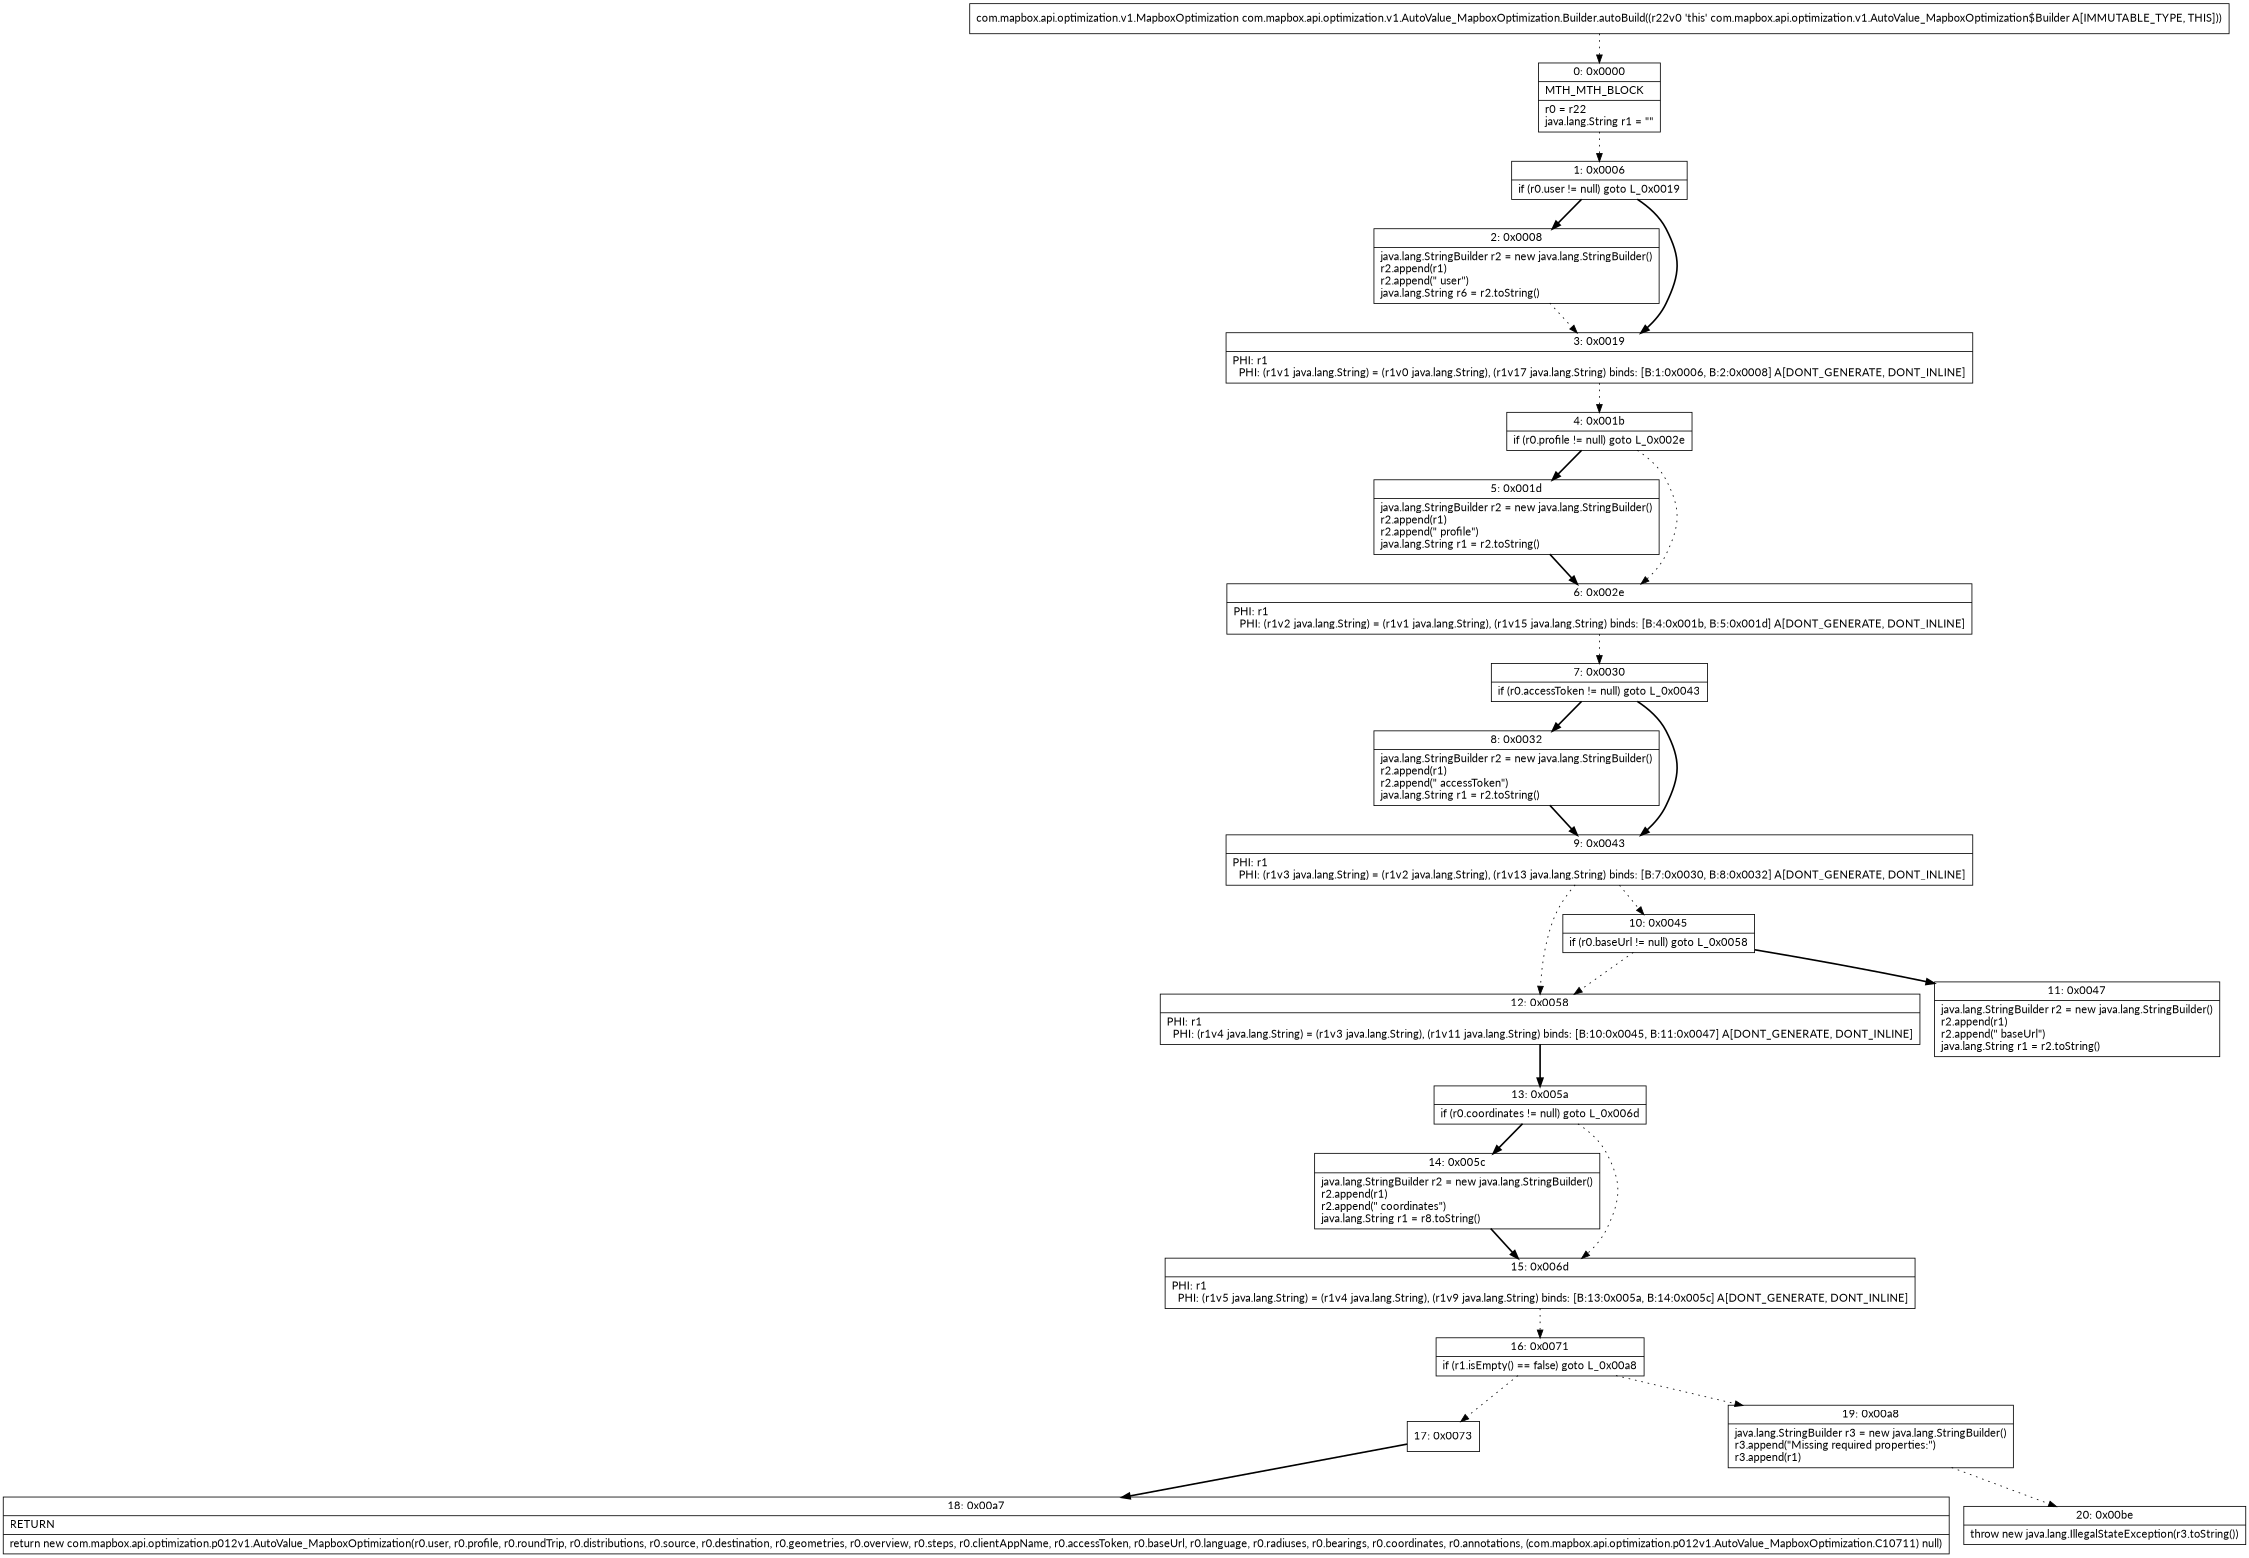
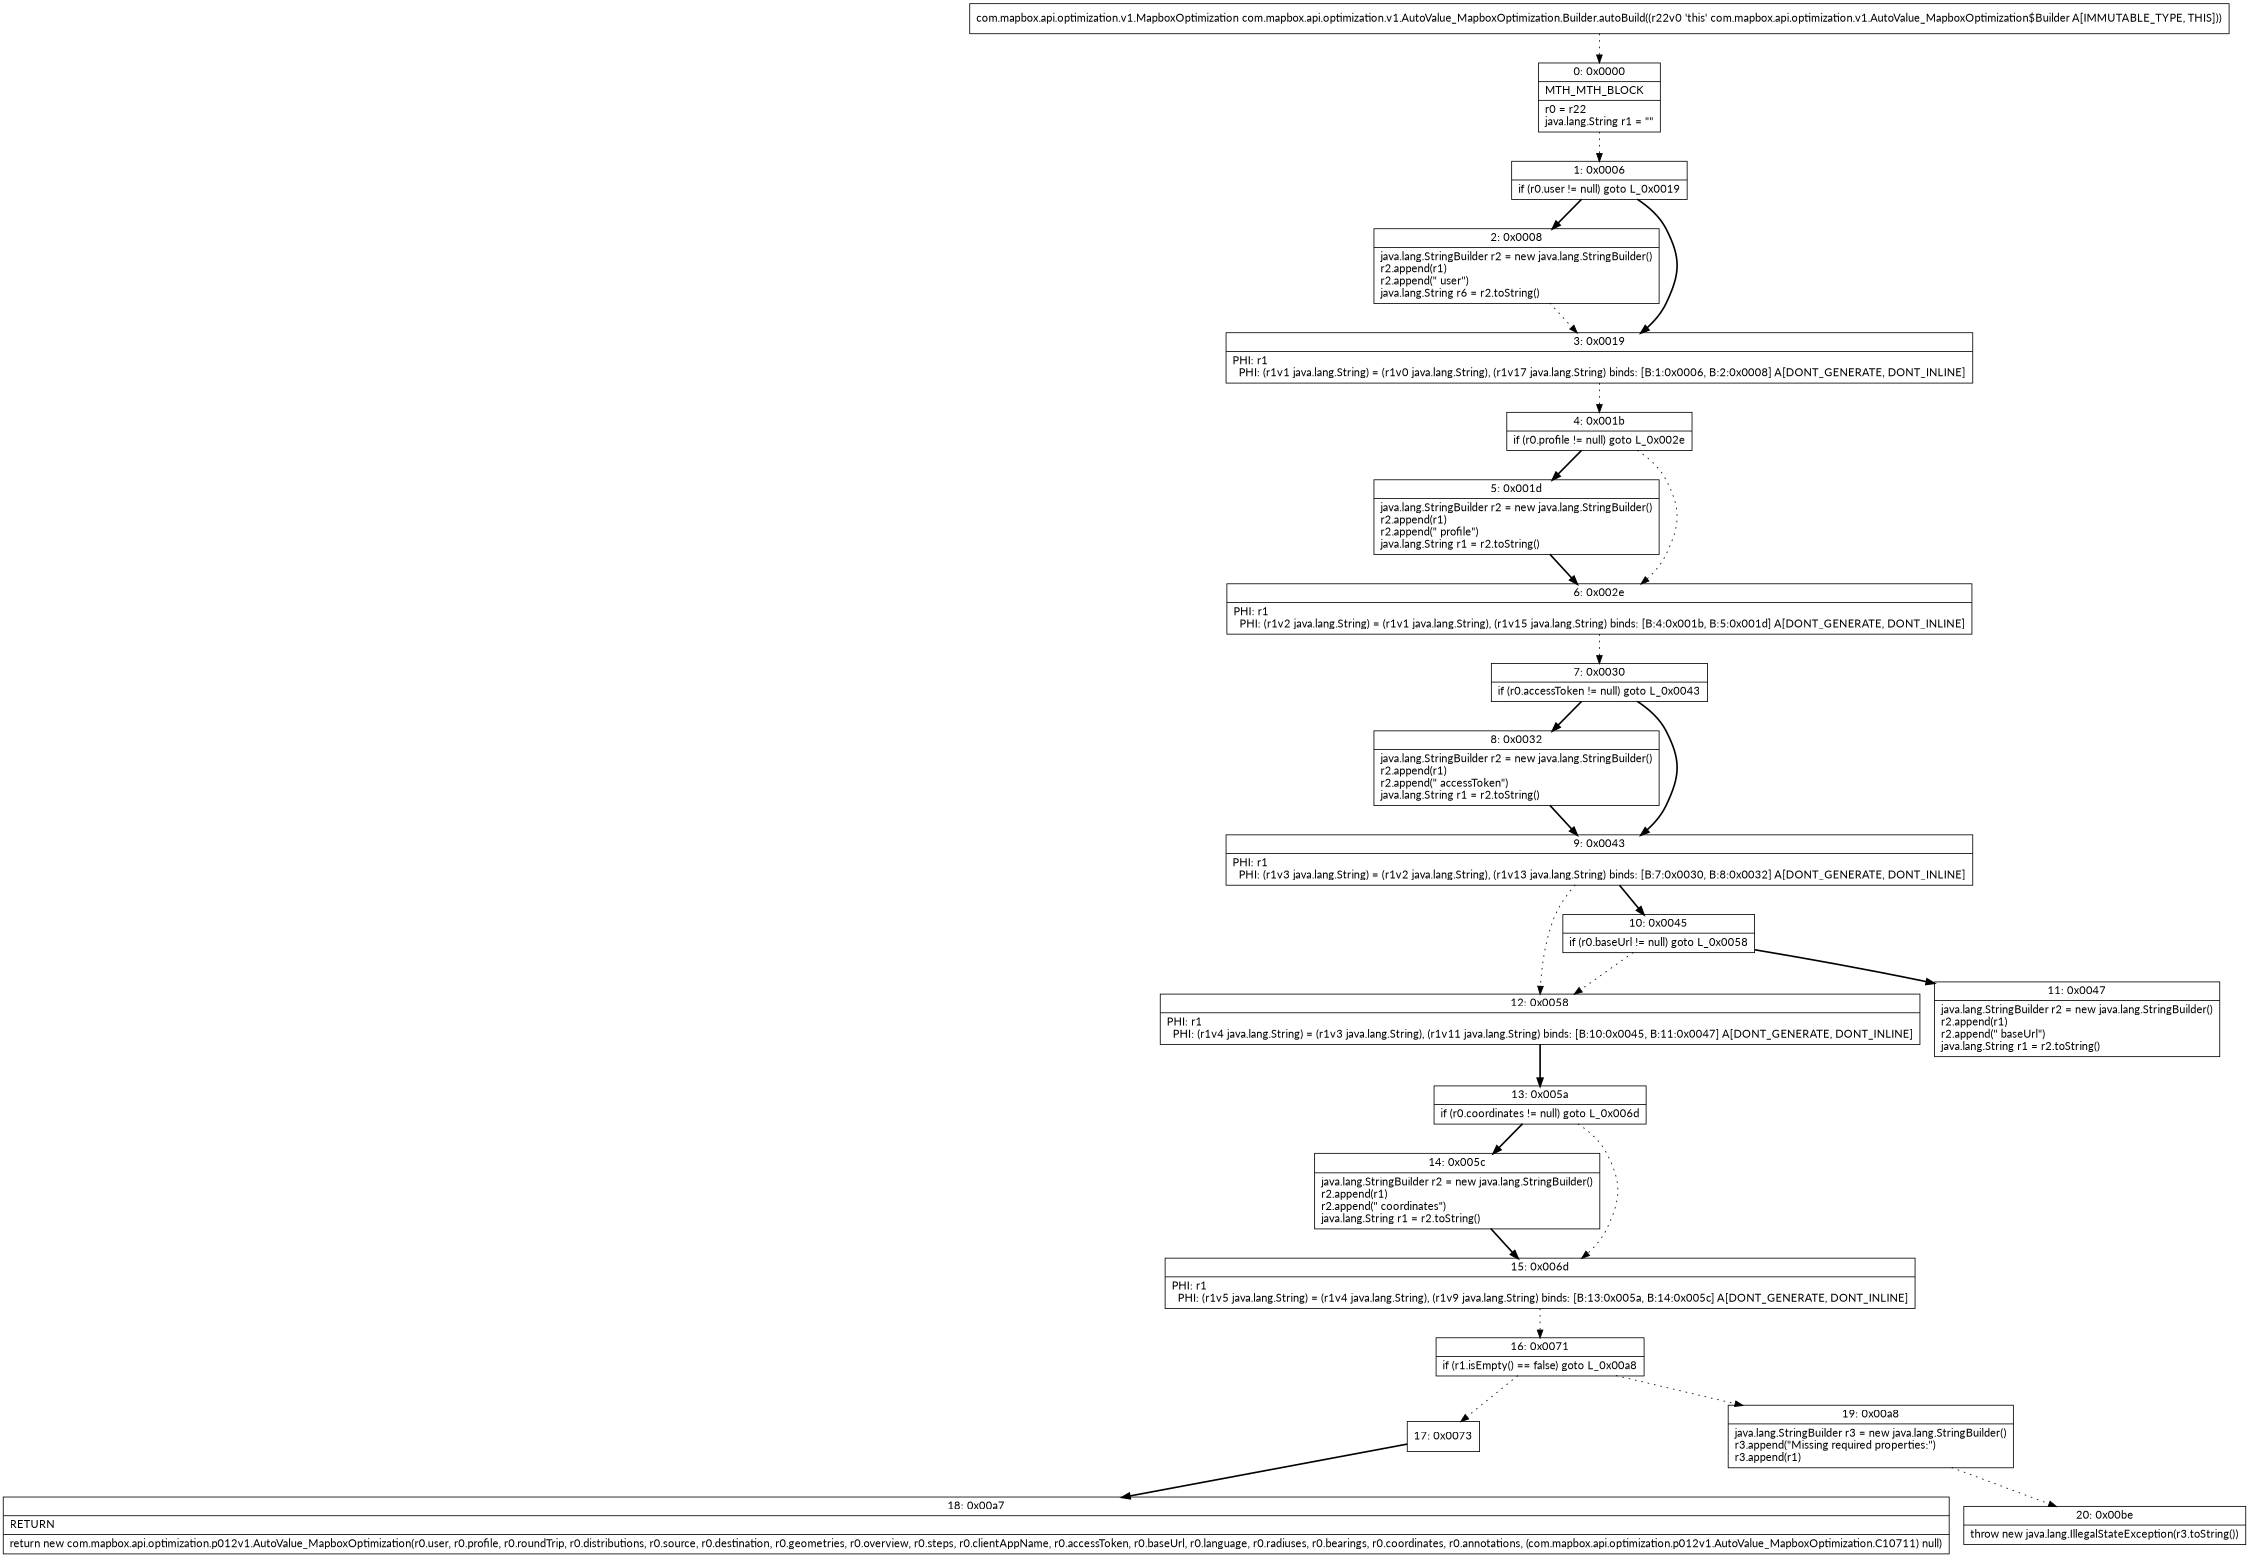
(1629, 897) -> (1629, 897)
(1401, 1219) -> (1401, 1219)
